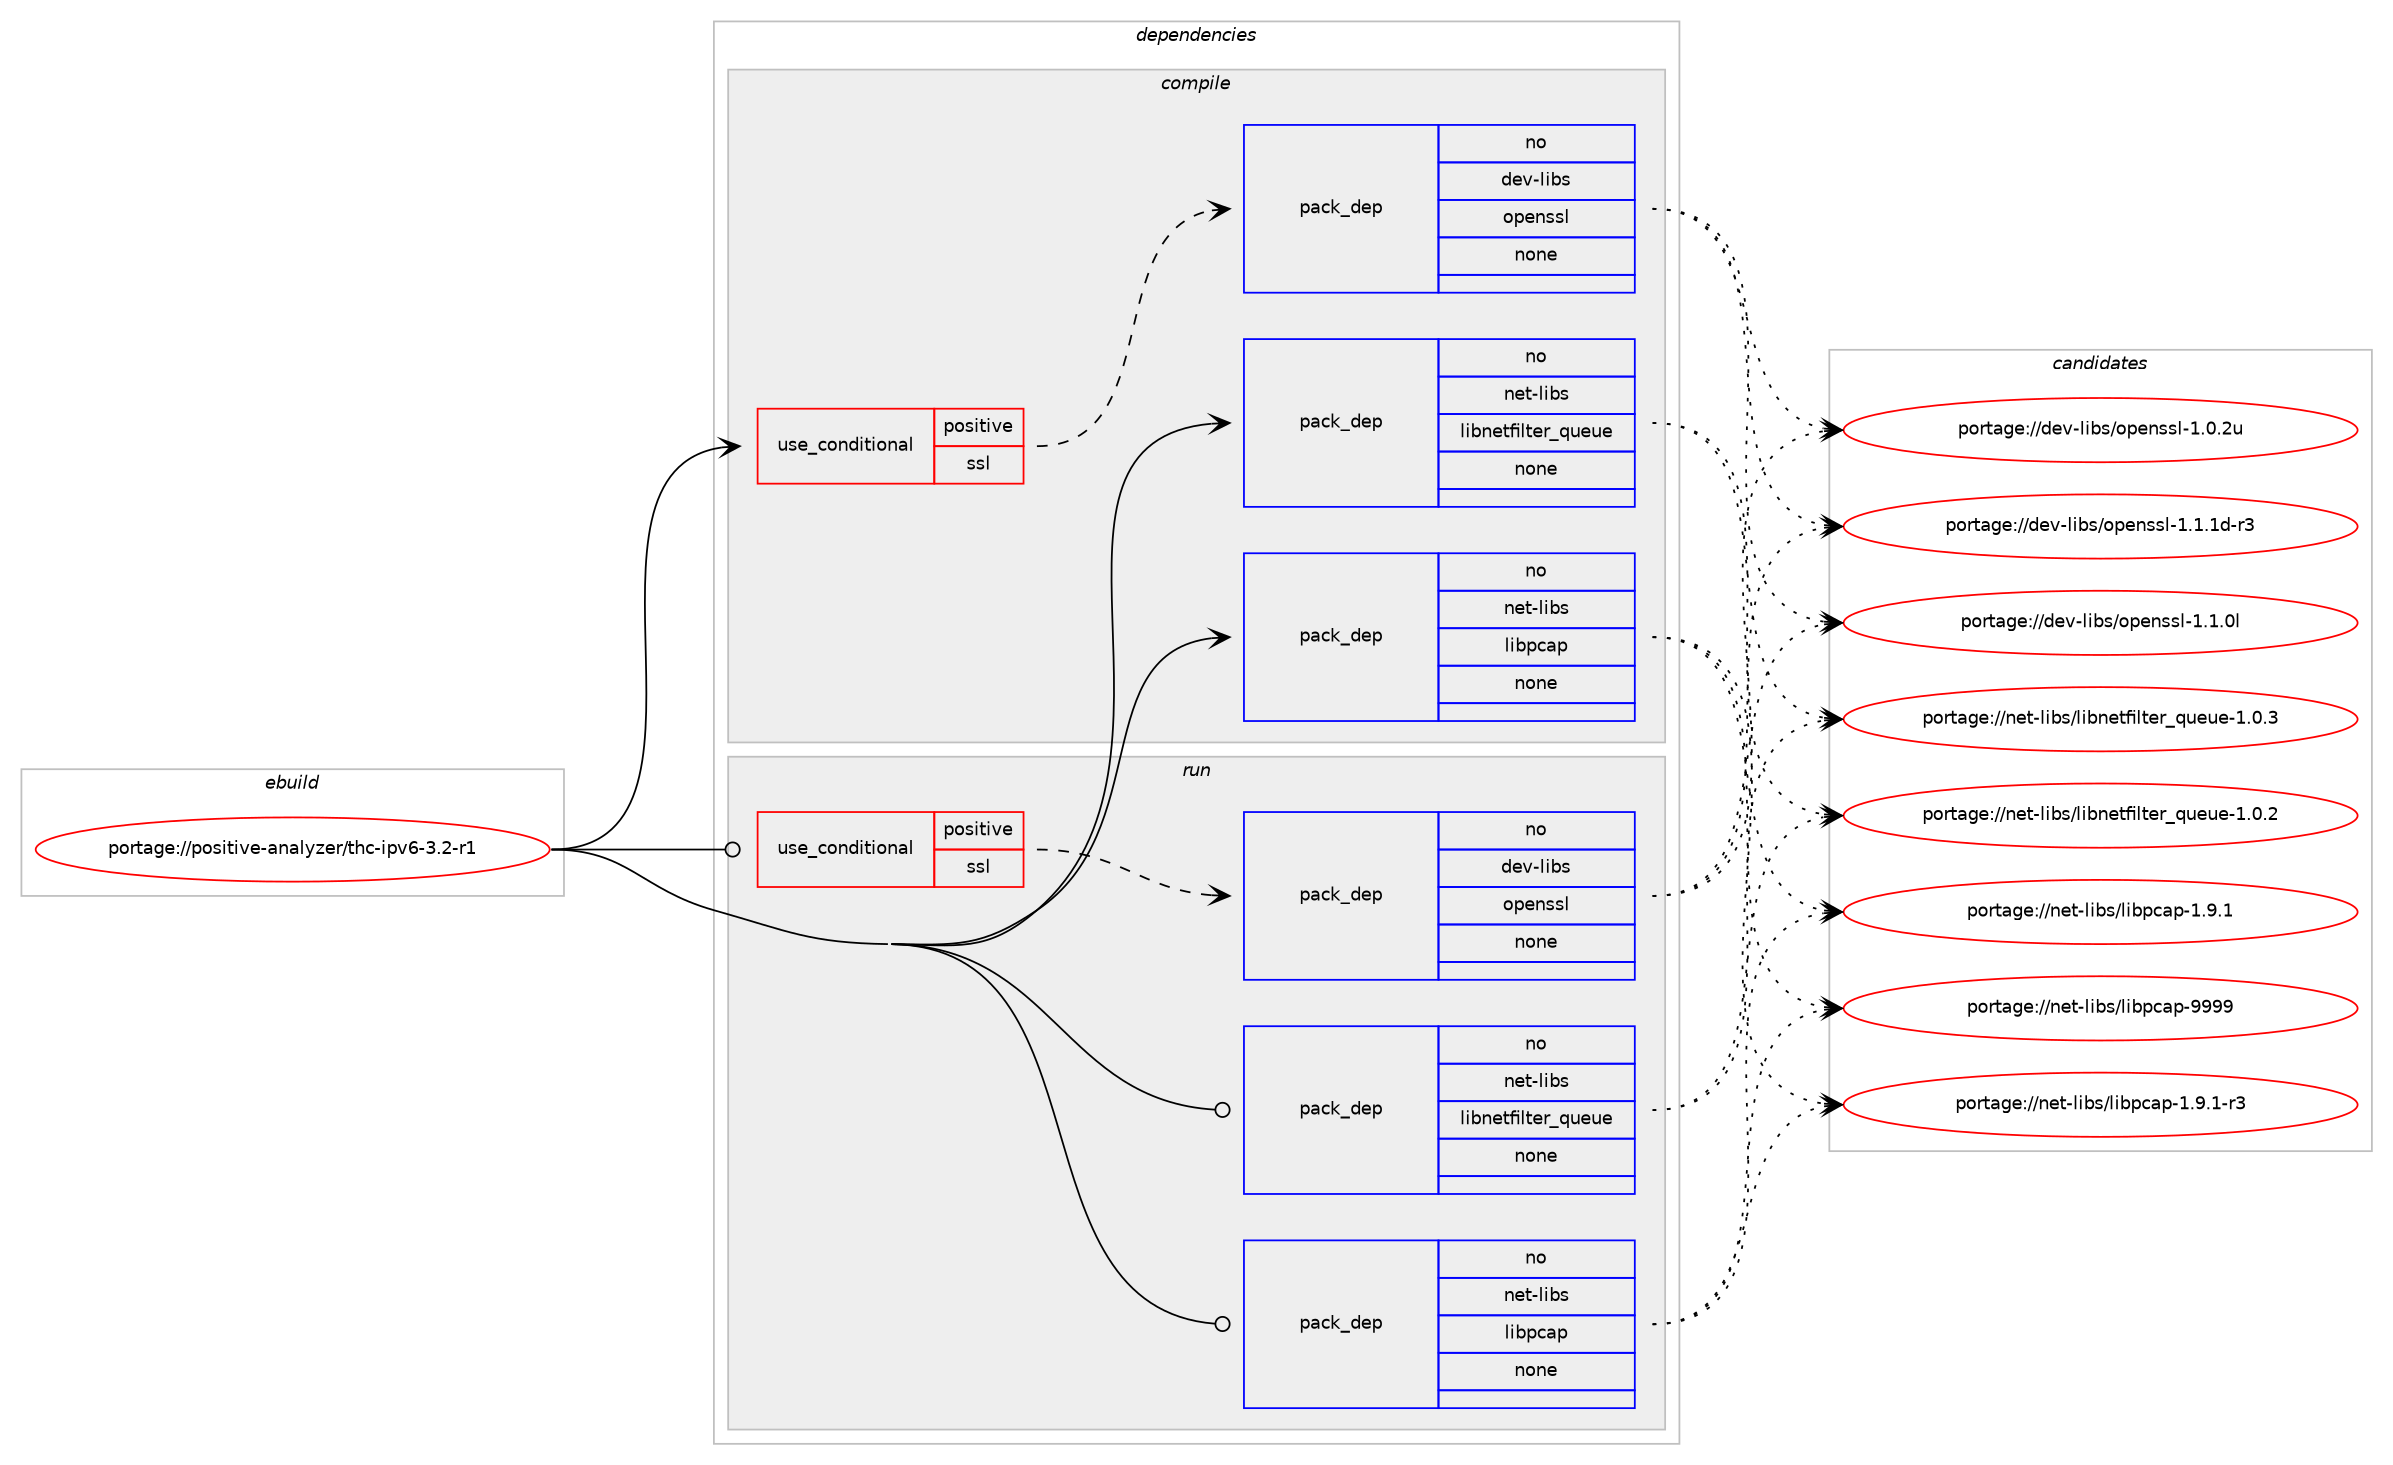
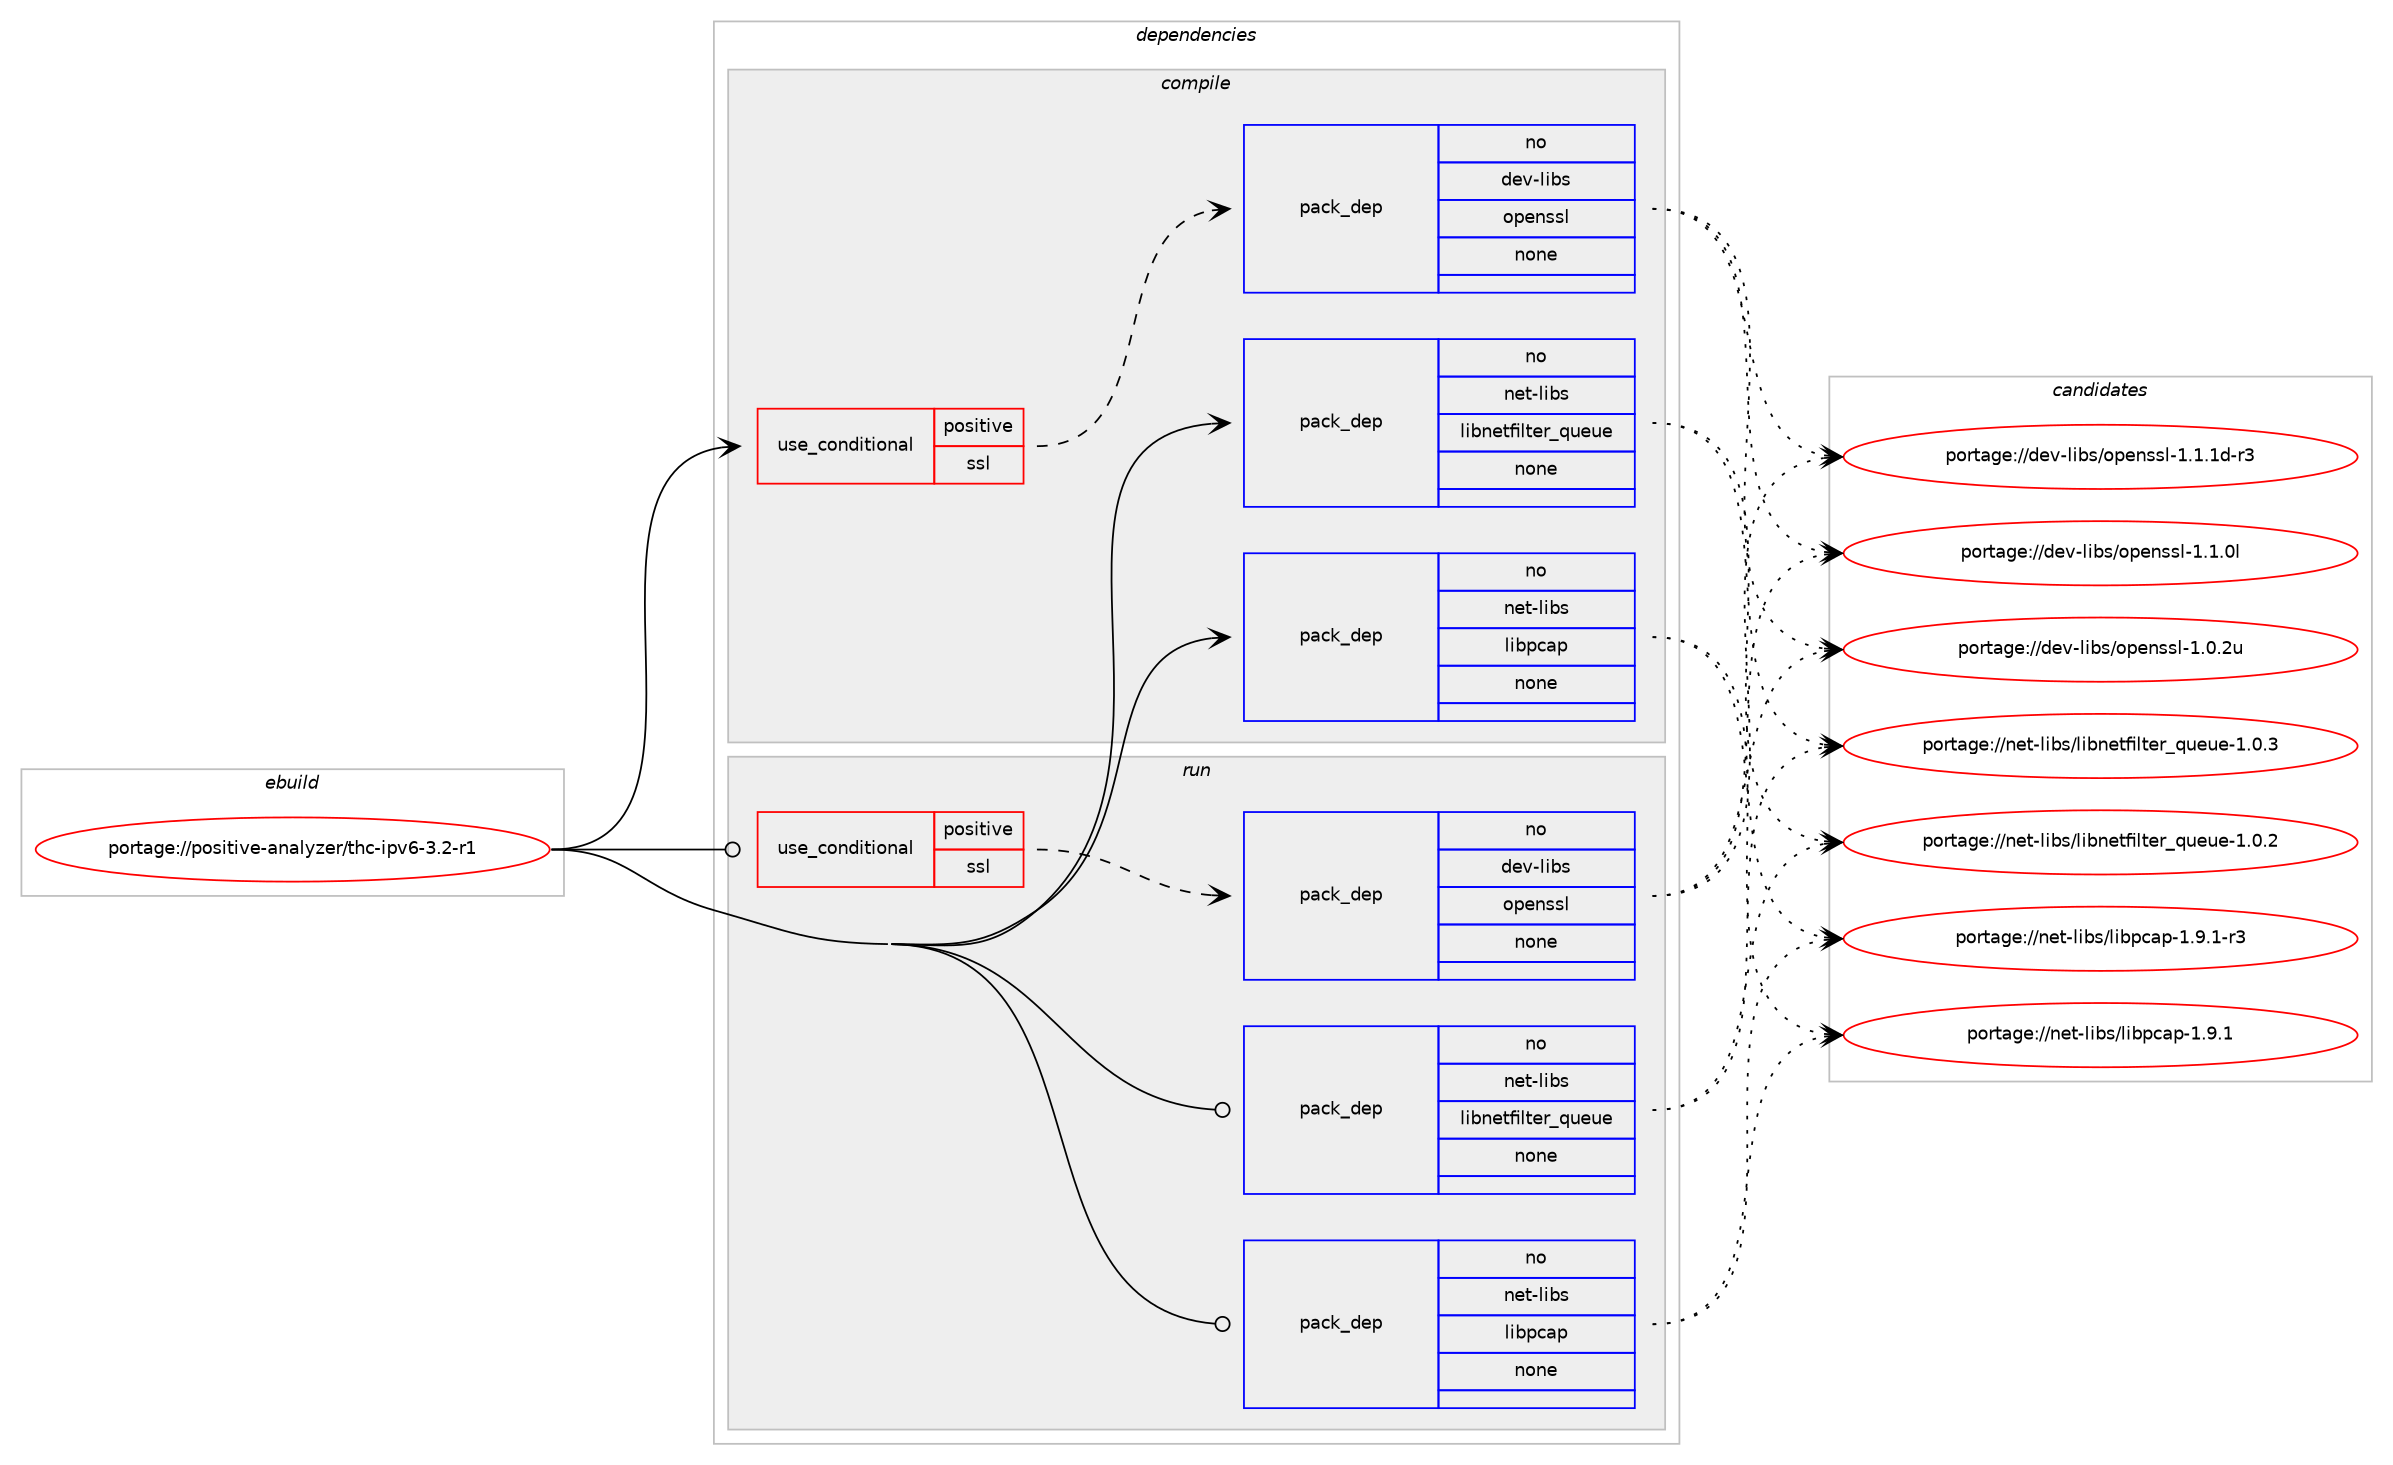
(2101, 1008) -> none
